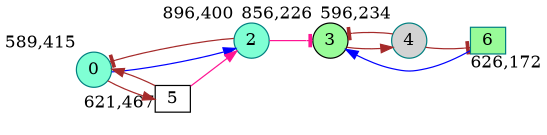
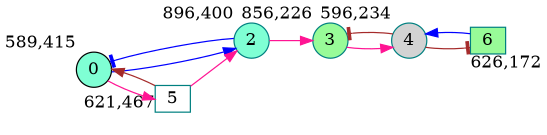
(288, 41) -> (288, 41)
(330, 41) -> (330, 41)
(174, 47) -> (174, 47)
(364, 49) -> (364, 49)
(94, 70) -> (94, 70)
(414, 71) -> (454, 33)
(125, 89) -> (125, 89)
(173, 99) -> (173, 99)
